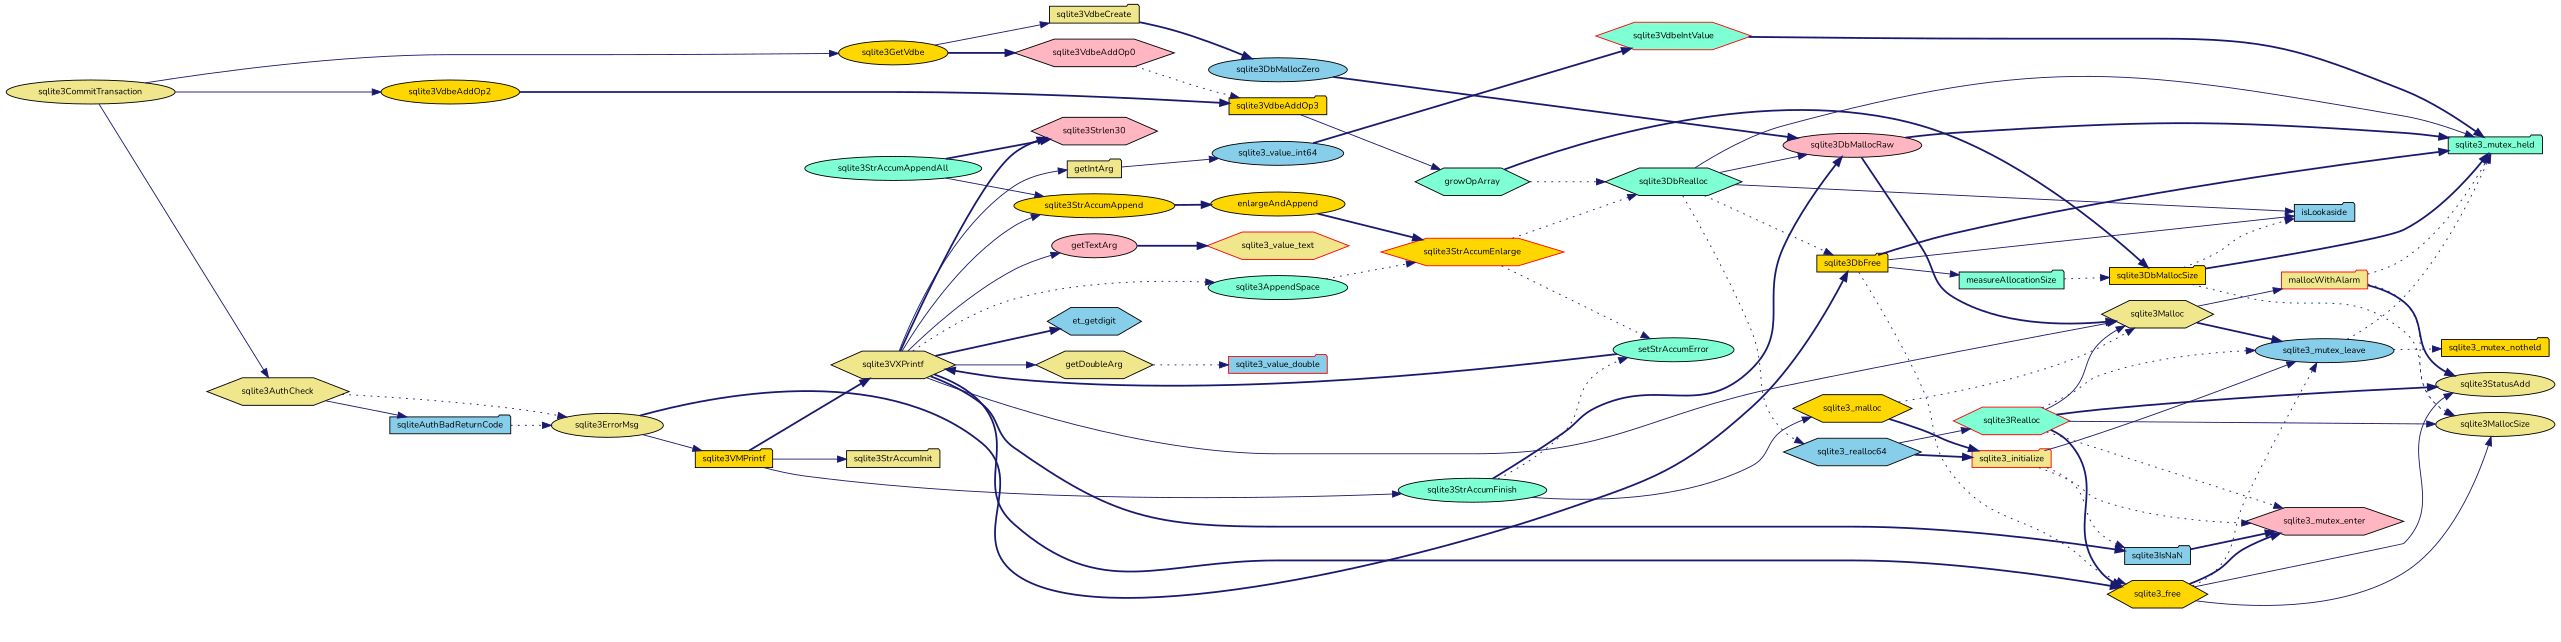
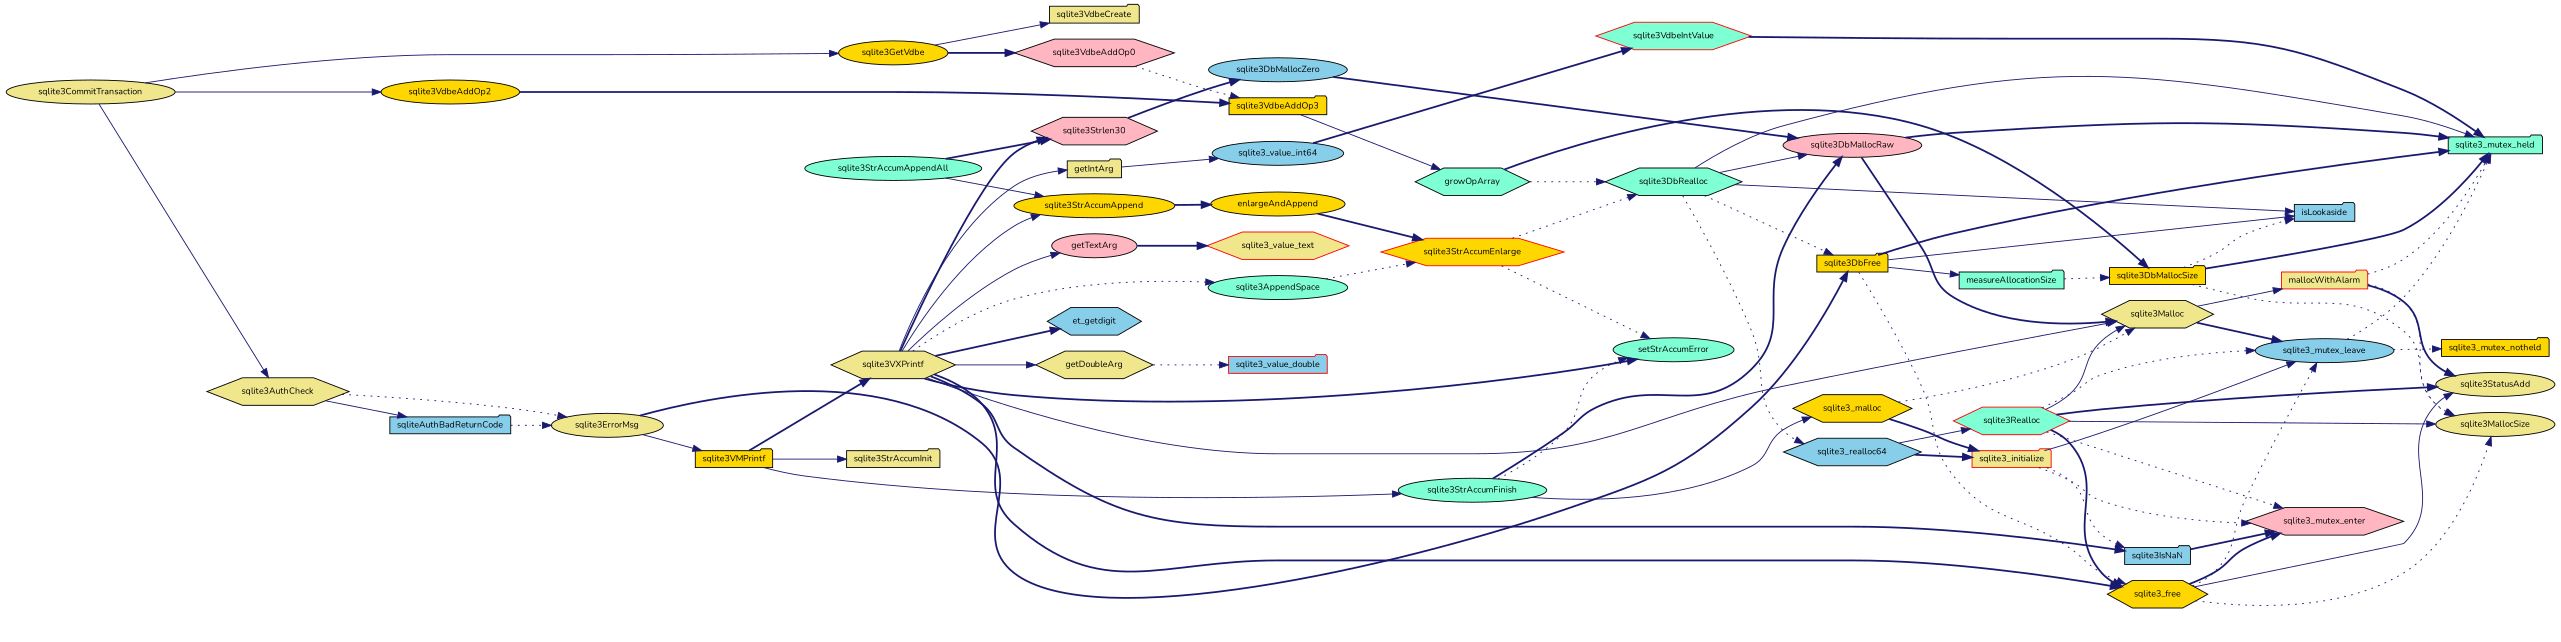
(1192, 36) -> (1189, 95)
(1286, 383) -> (1276, 399)
(2378, 586) -> (2378, 586)
